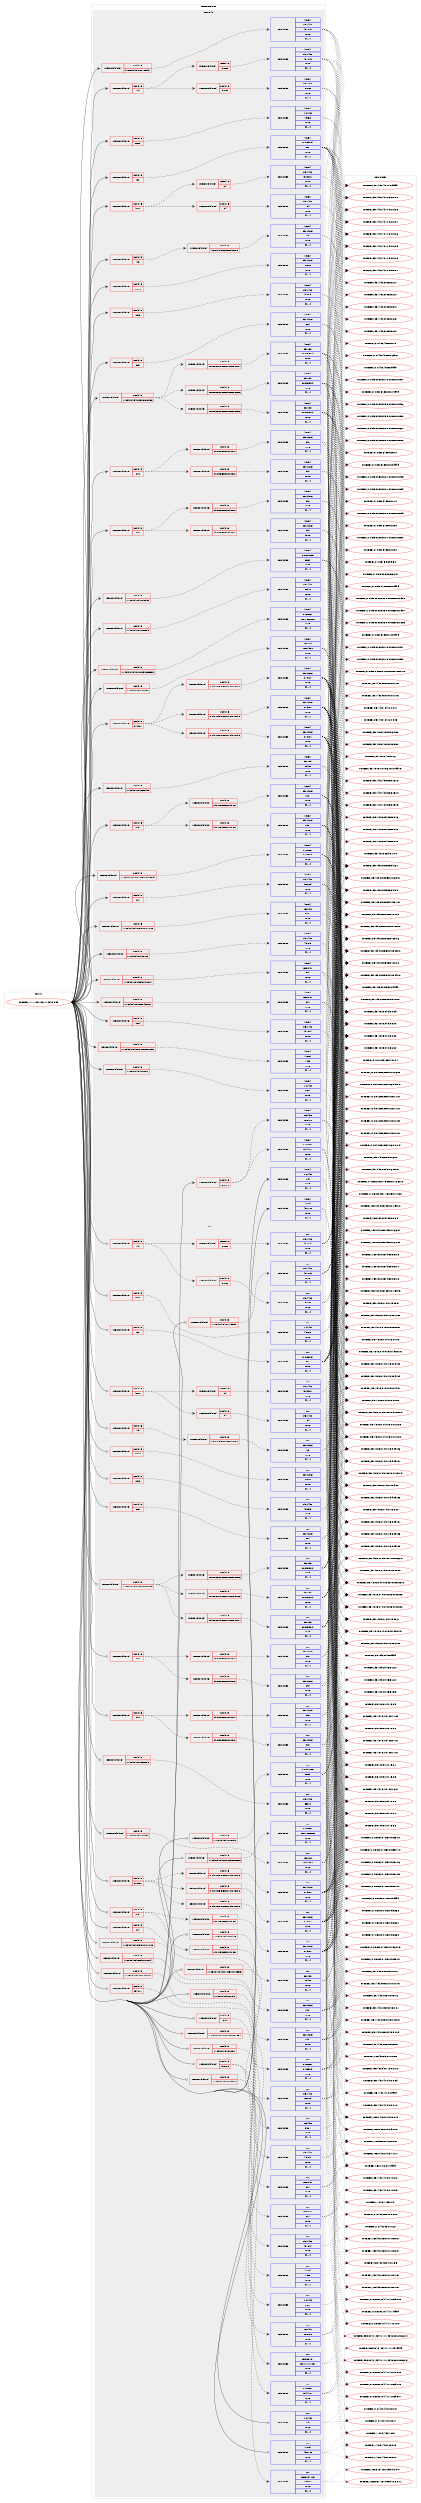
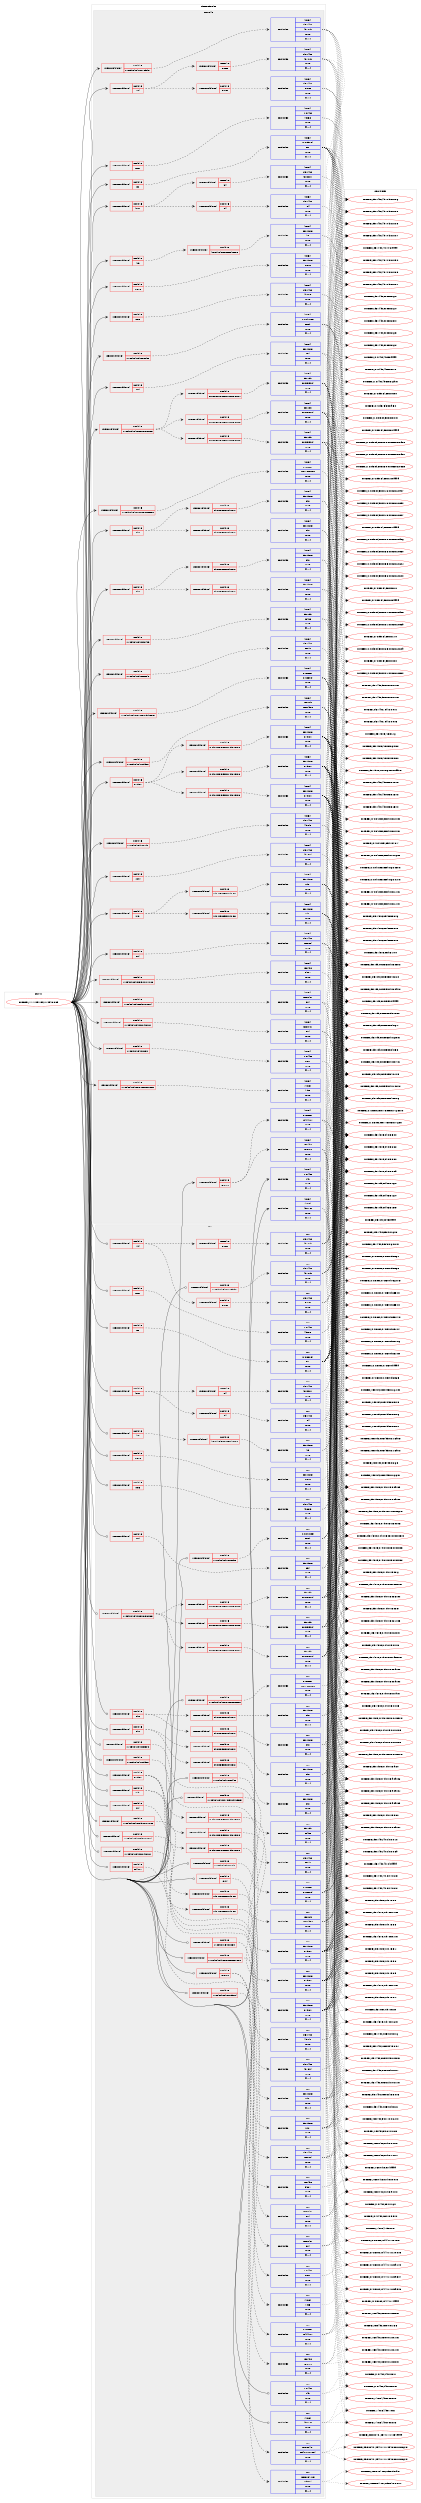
(381, 671) -> none
(381, 1777) -> (381, 2010)
(381, 2142) -> (381, 2143)
